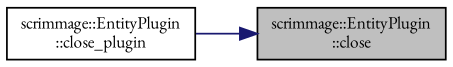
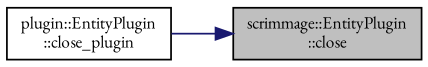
(101, 34) -> (89, 34)
